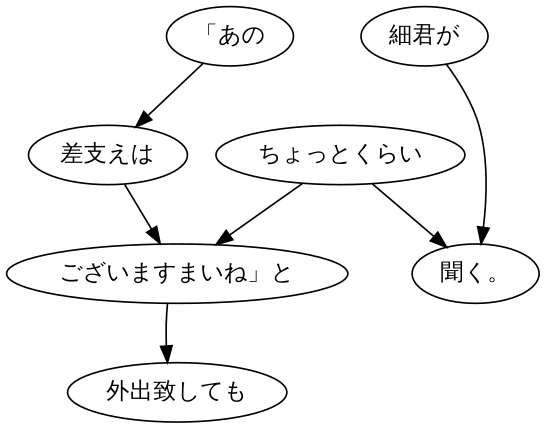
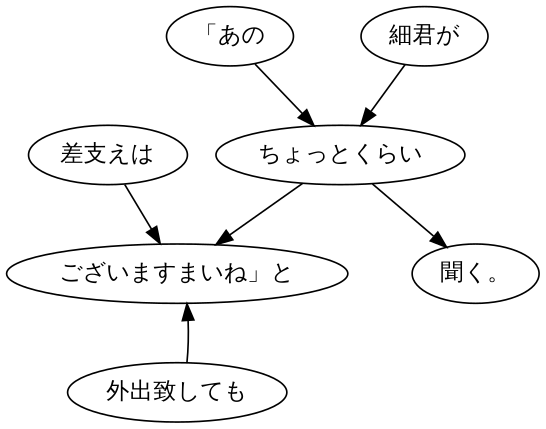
(176, 89) -> (279, 89)
(483, 142) -> (388, 88)
(166, 325) -> (188, 341)
